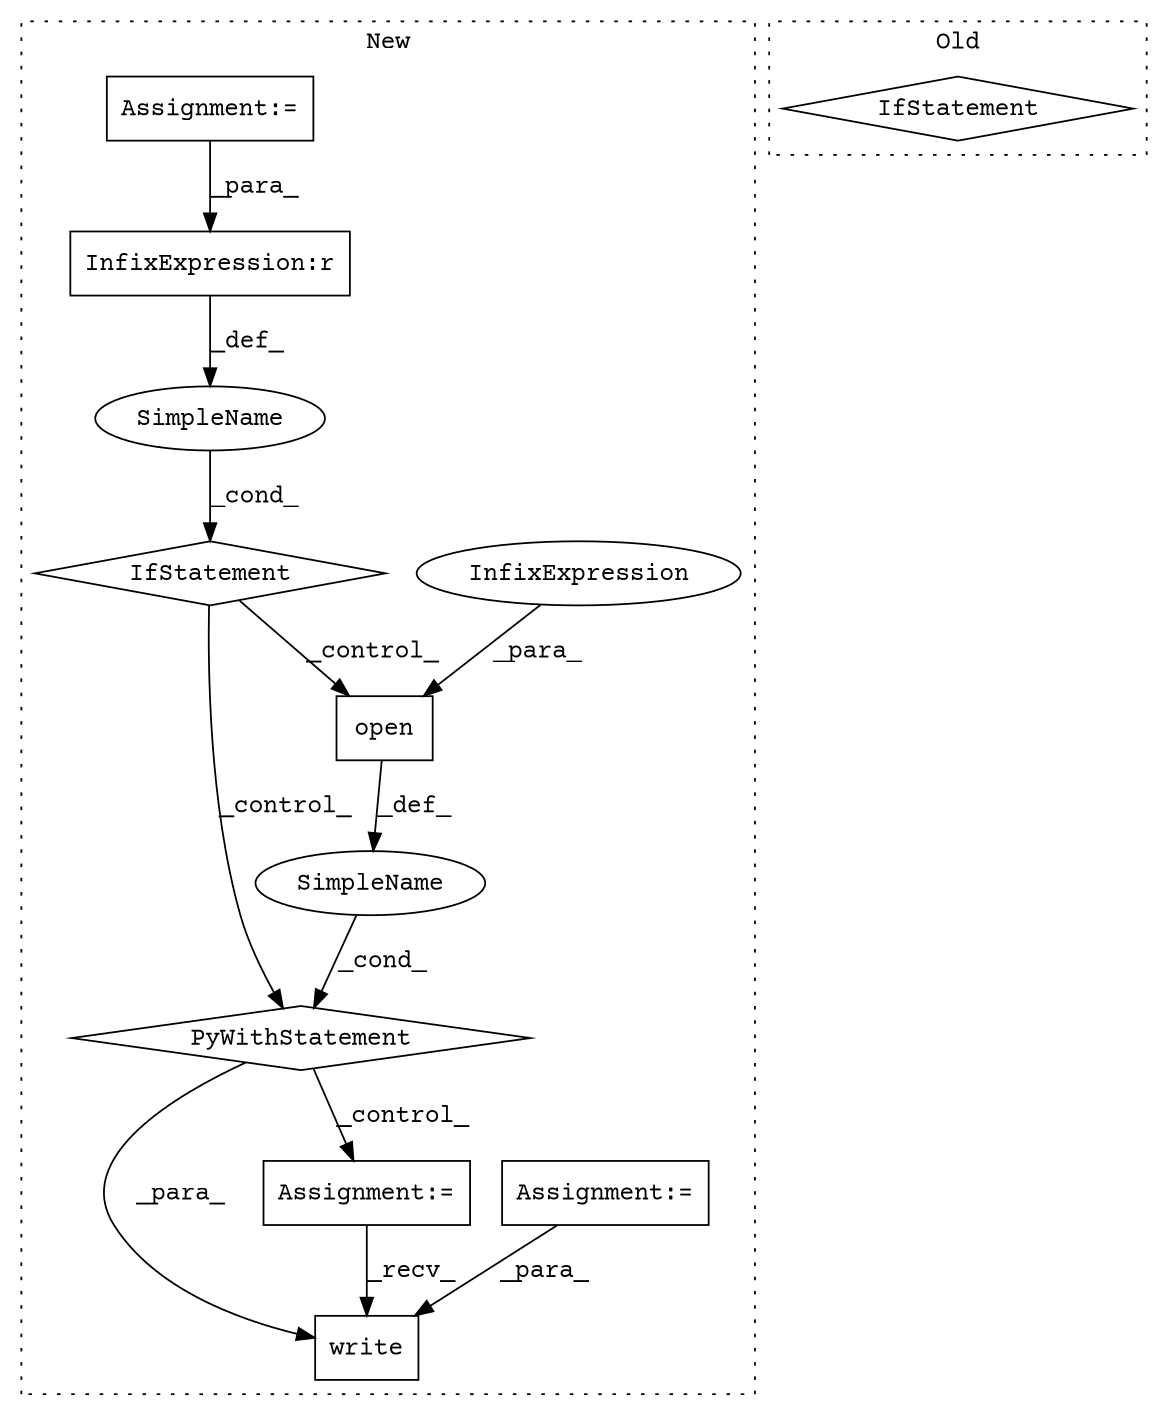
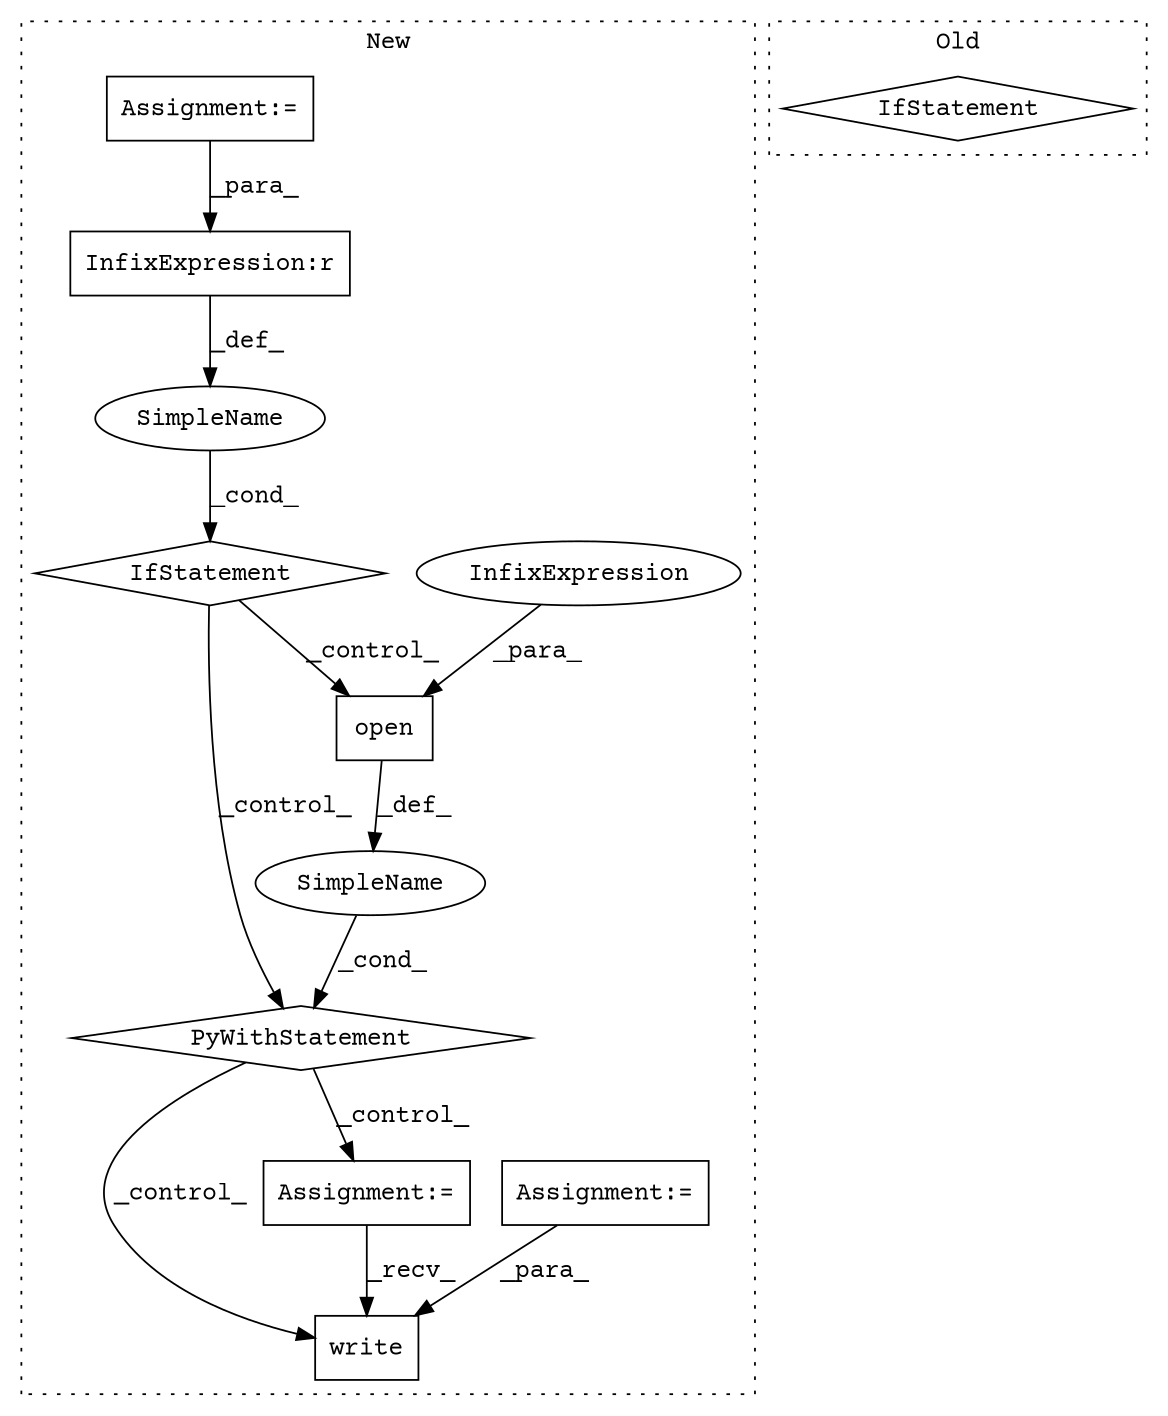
(181, 1193) -> (181, 1193)
